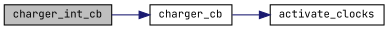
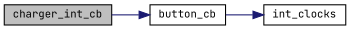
(191, 15) -> (188, 15)
(327, 15) -> (305, 15)
